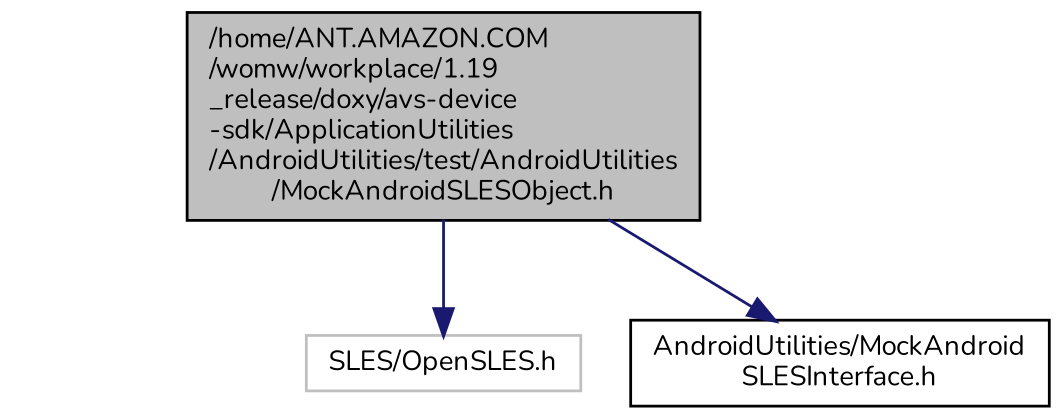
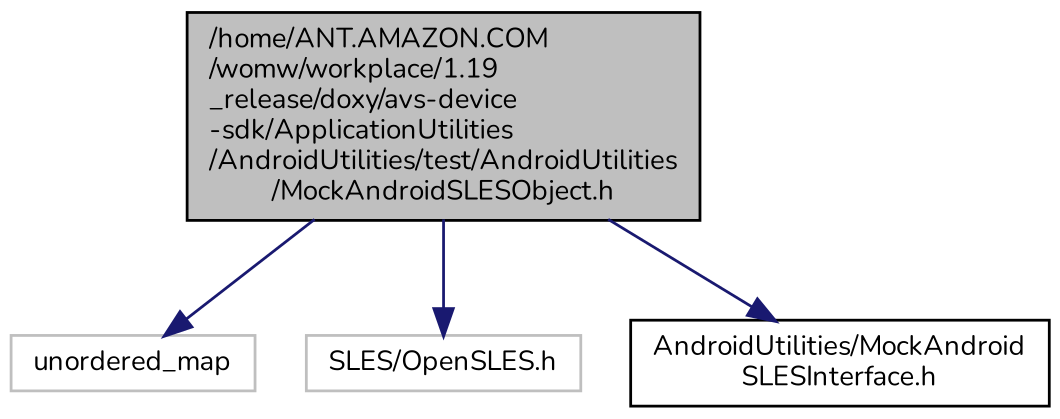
none -> (133, 363)
